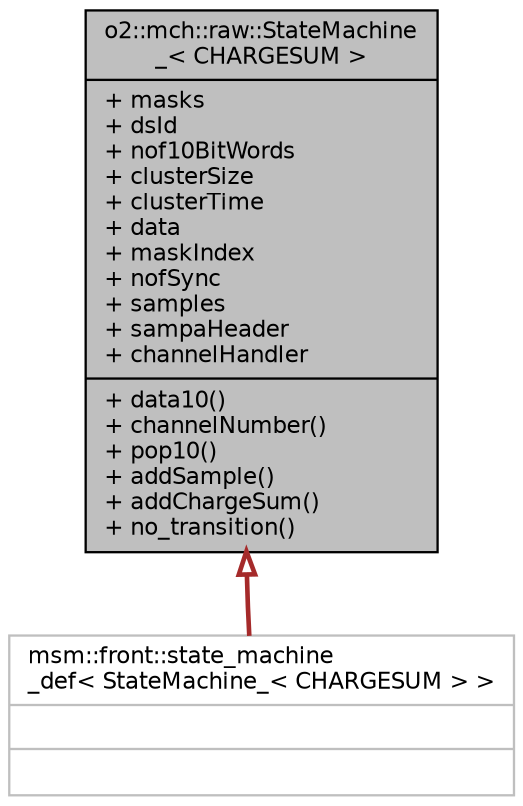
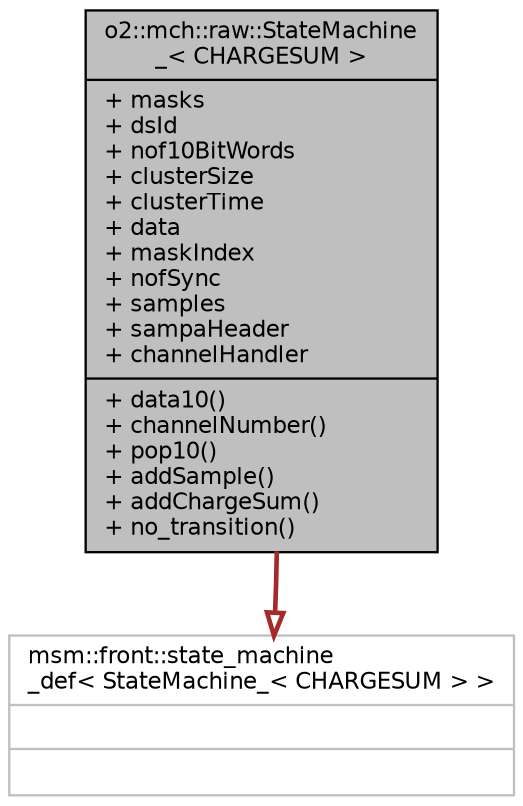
(248, 605) -> (276, 582)
